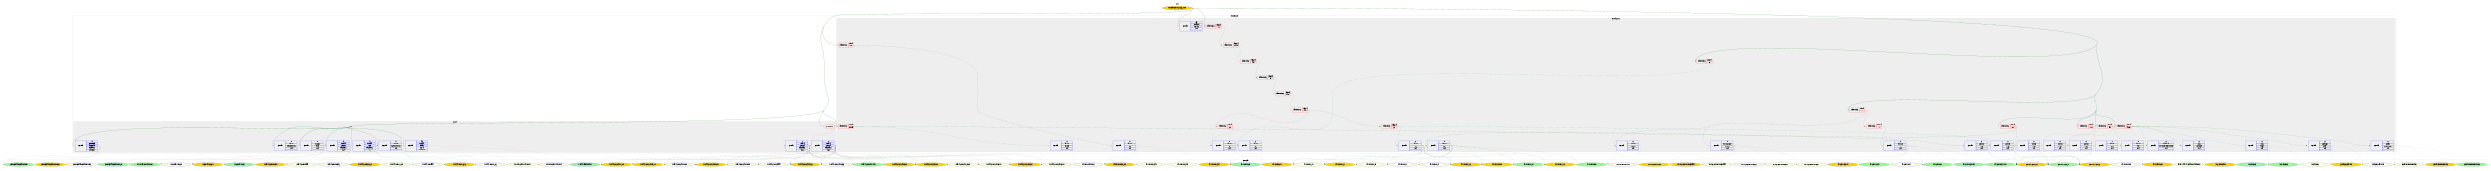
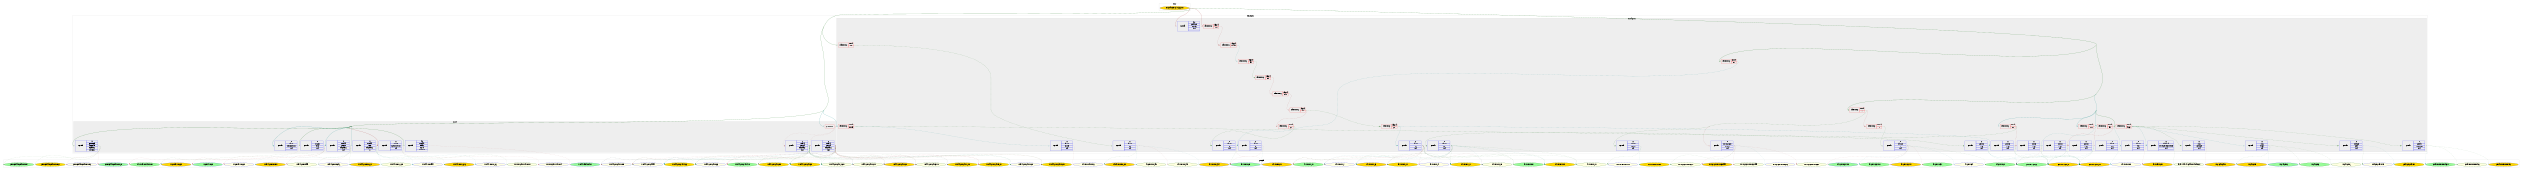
(1151, 165) -> (1151, 165)
none -> (2252, 165)
